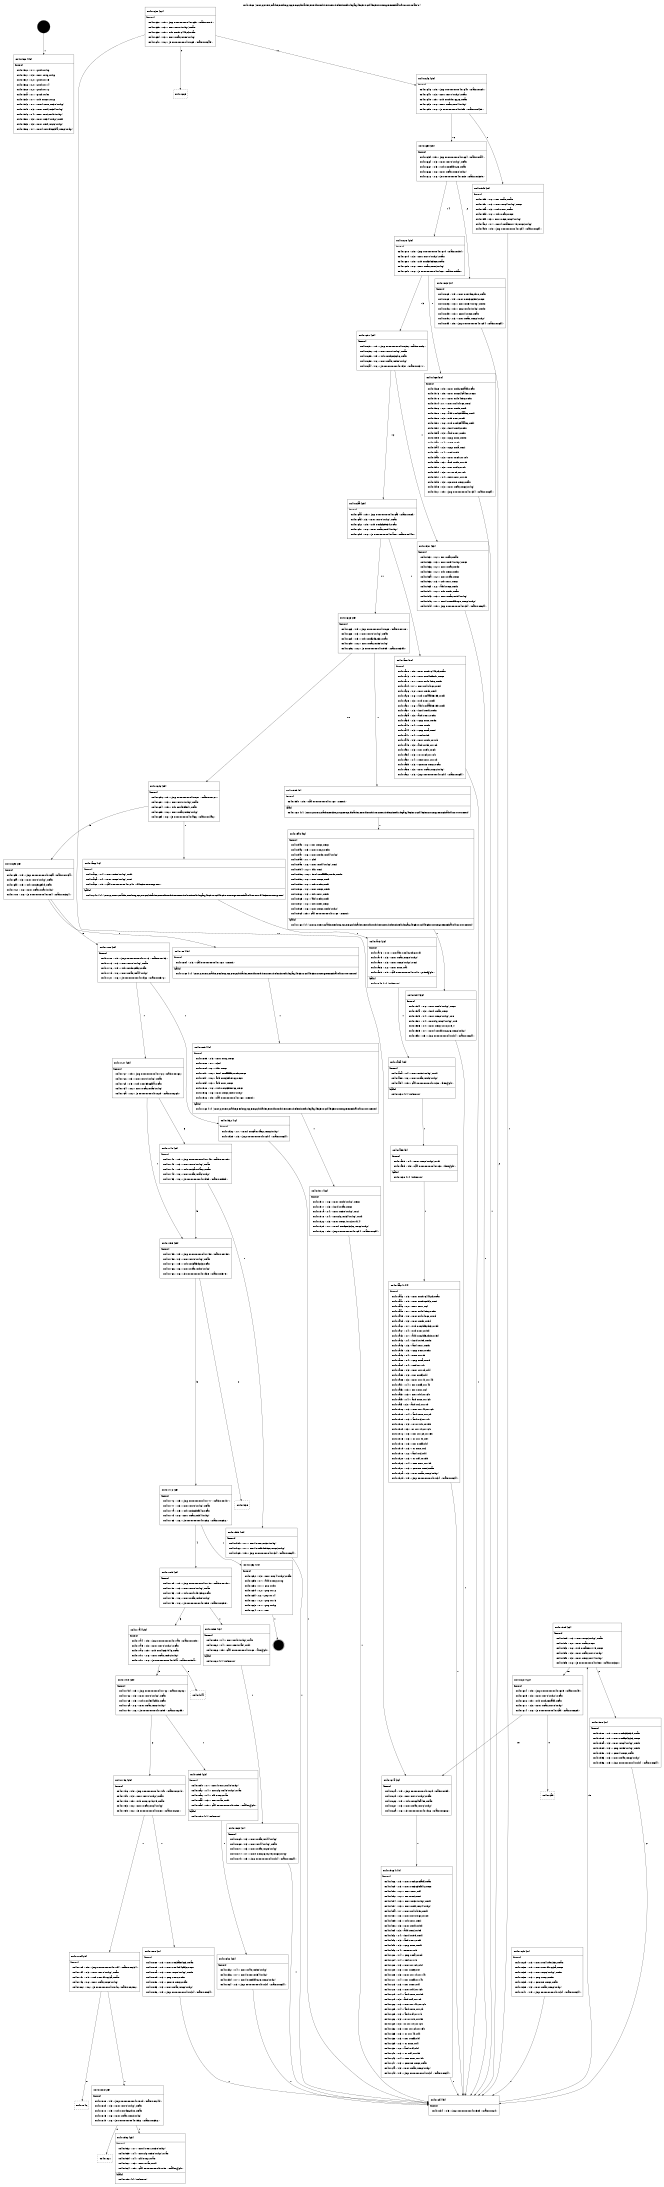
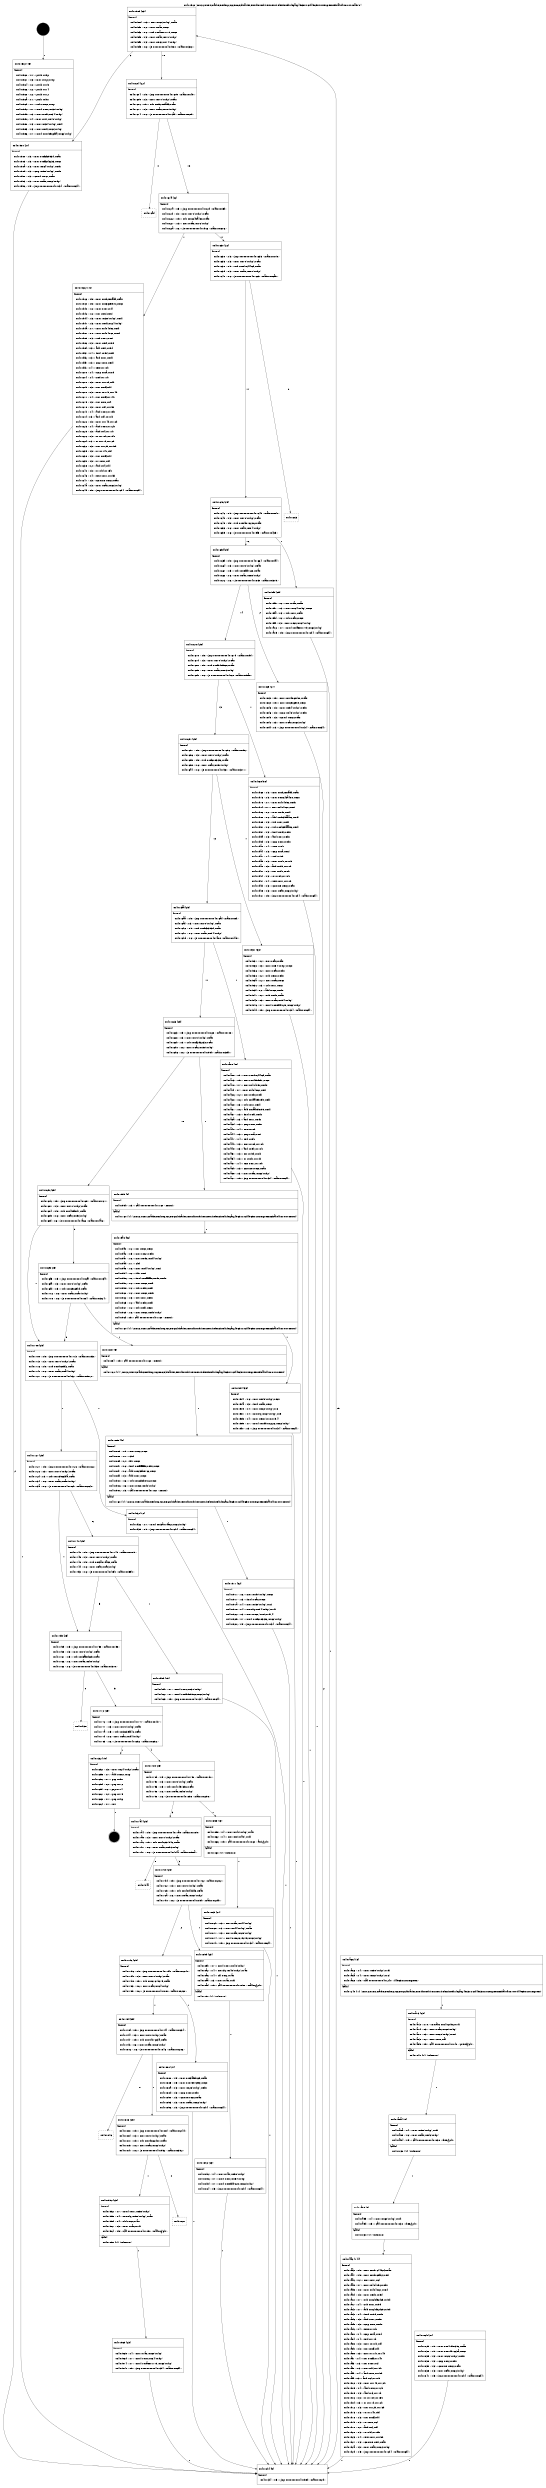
(184, 839) -> (28, 1282)
(177, 932) -> (219, 237)
none -> (148, 2356)
